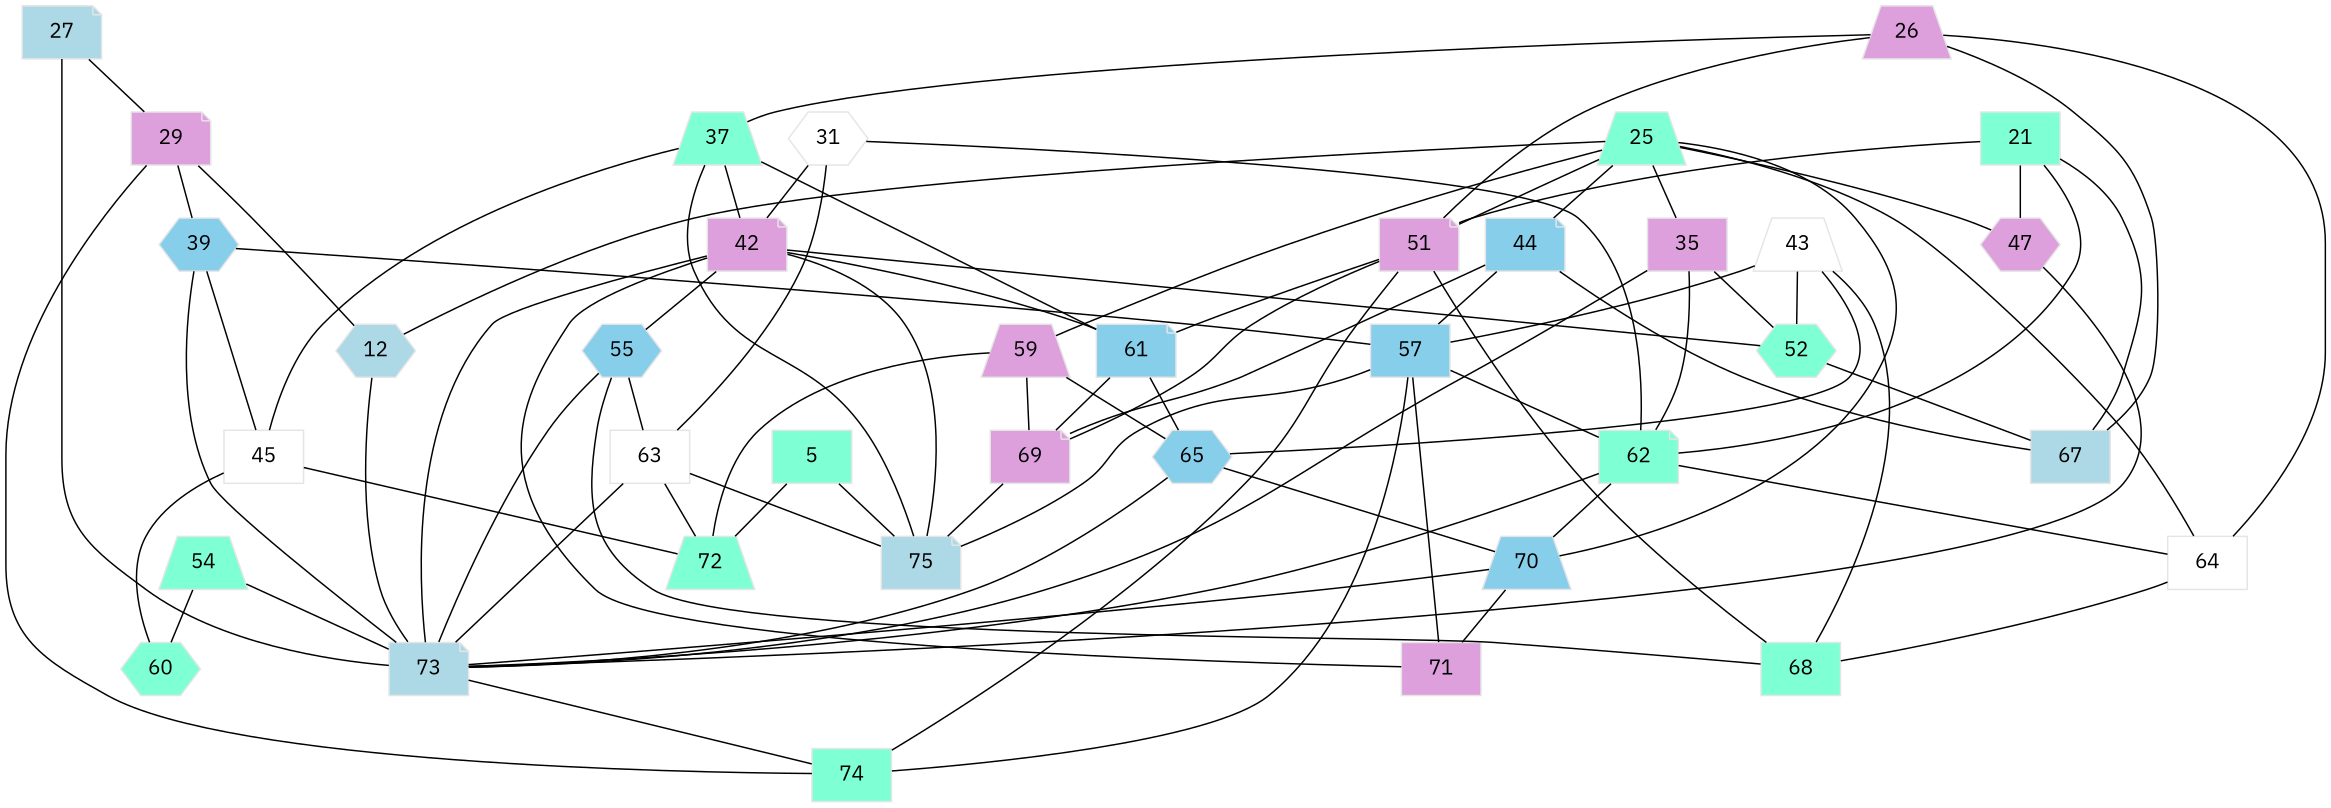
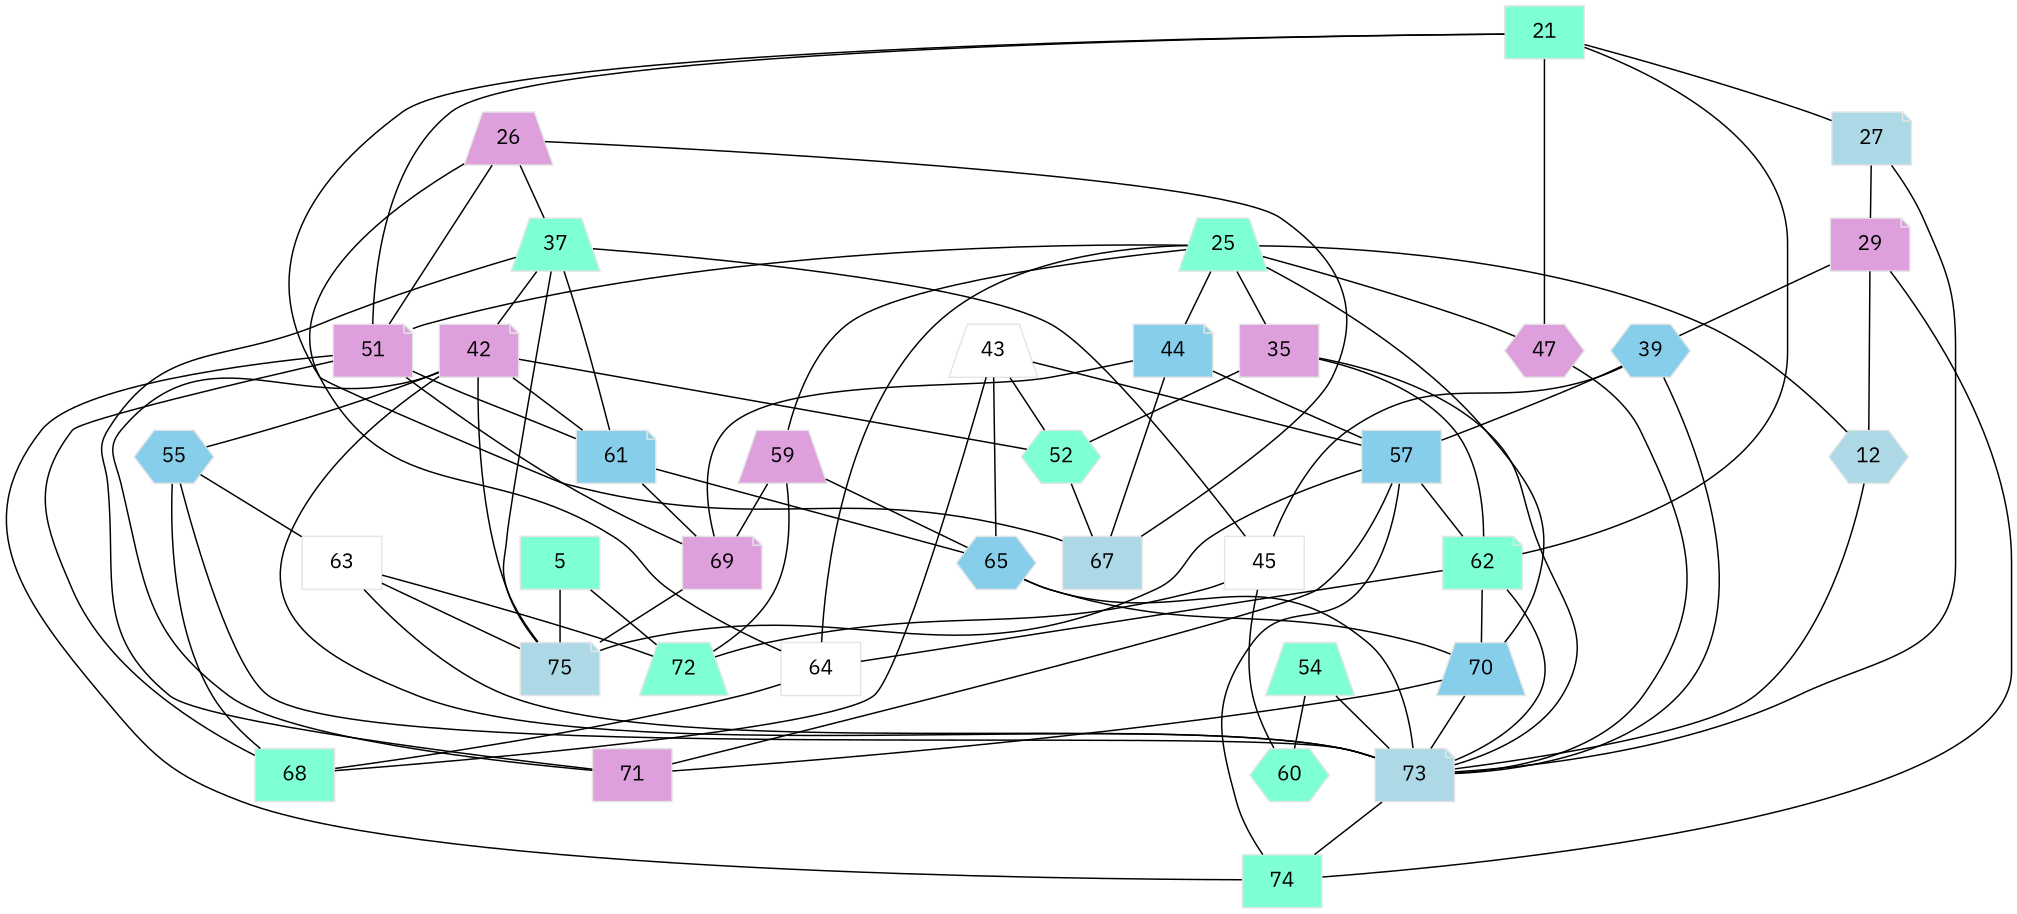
none -> (1709, 80)
(828, 139) -> none
none -> (111, 560)
